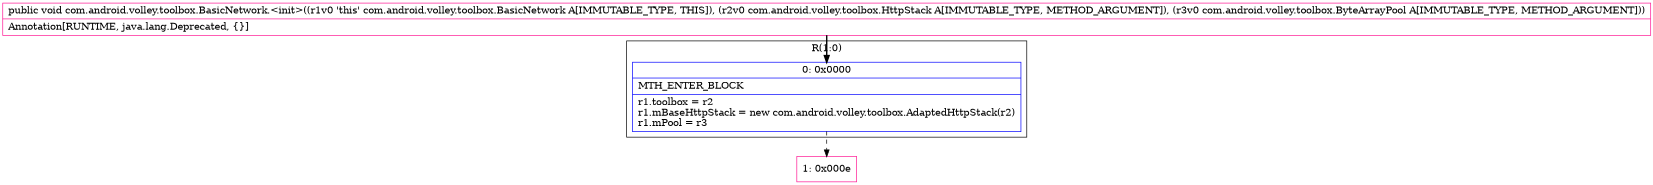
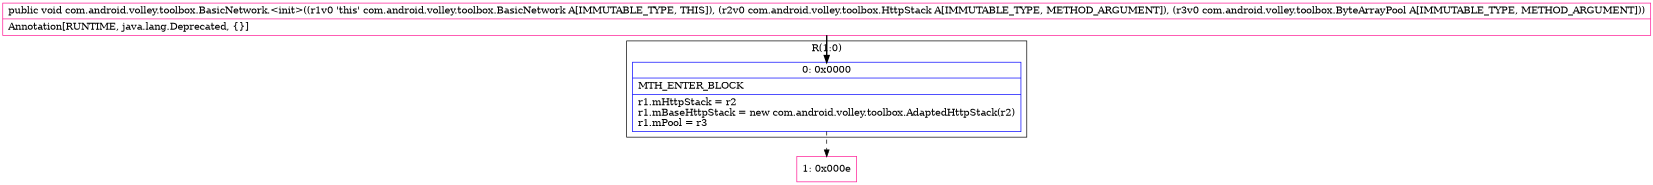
(676, 102) -> (688, 102)
